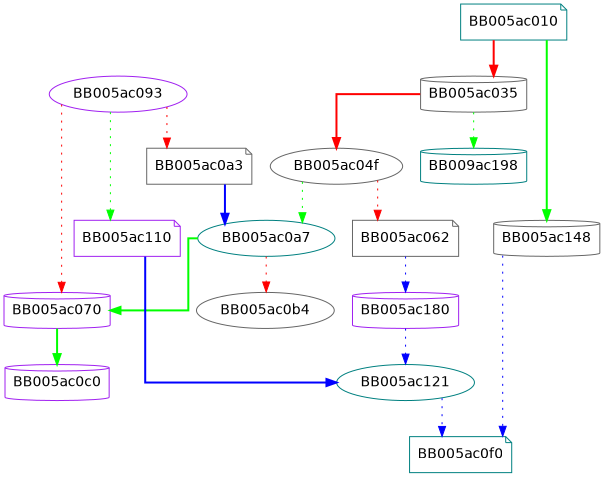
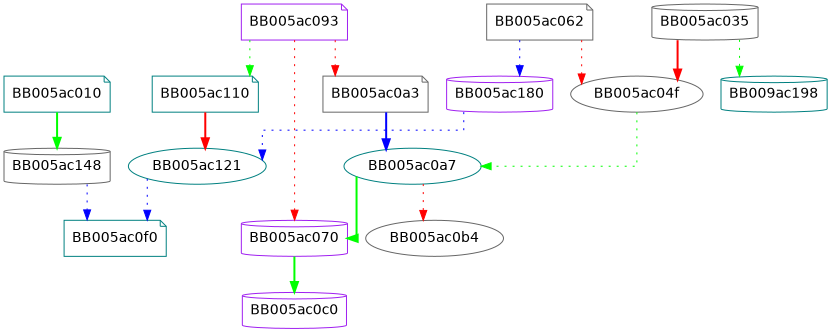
(494, 53) -> none
(118, 94) -> (294, 22)
(378, 195) -> (582, 57)
(127, 238) -> (205, 94)
(173, 383) -> (205, 125)
